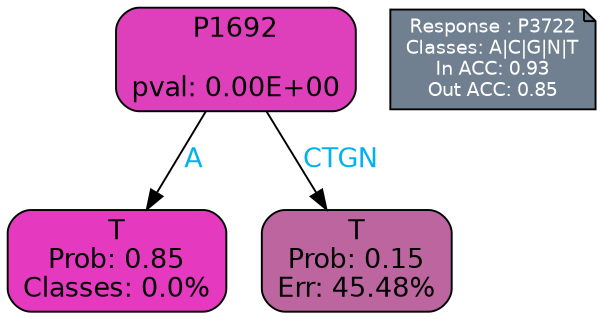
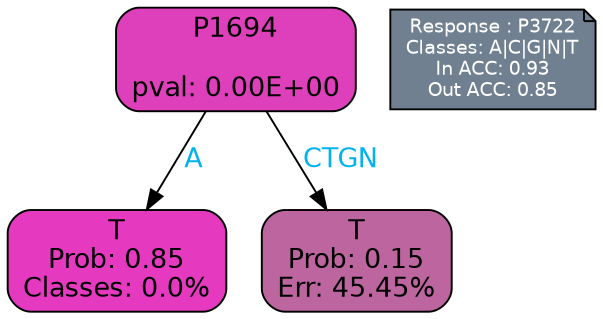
(236, 59) -> (236, 59)
(357, 261) -> (357, 261)
